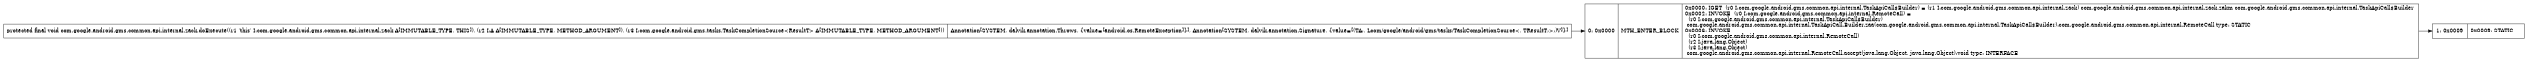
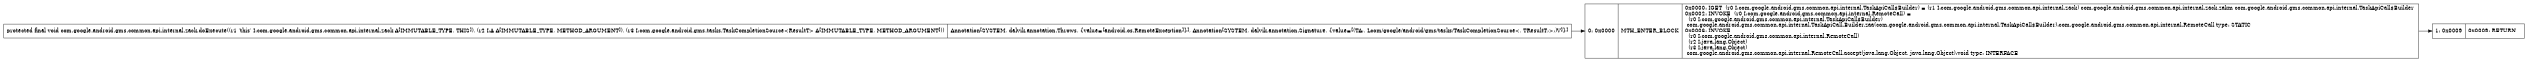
(2495, 31) -> (2495, 31)
